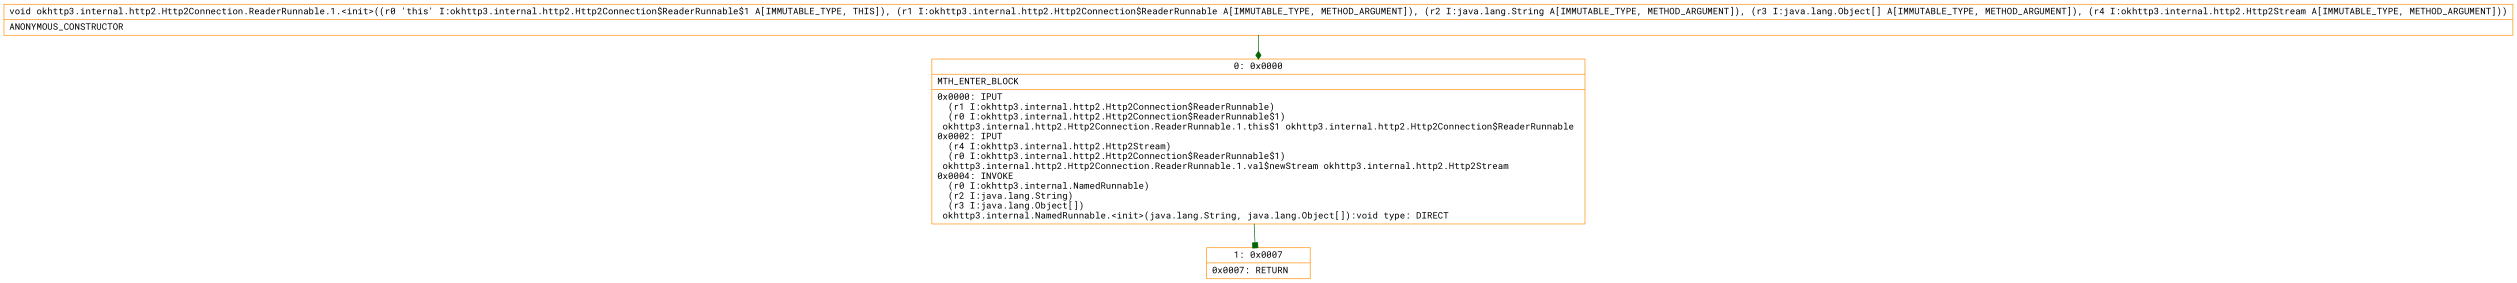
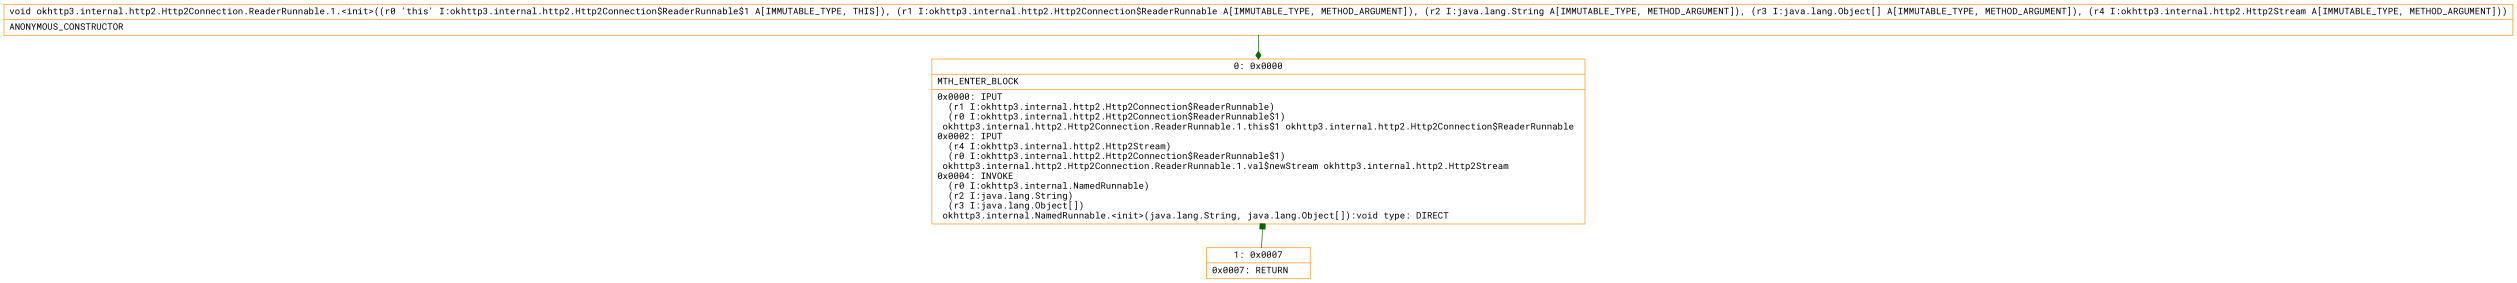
(1254, 233) -> (1262, 239)
